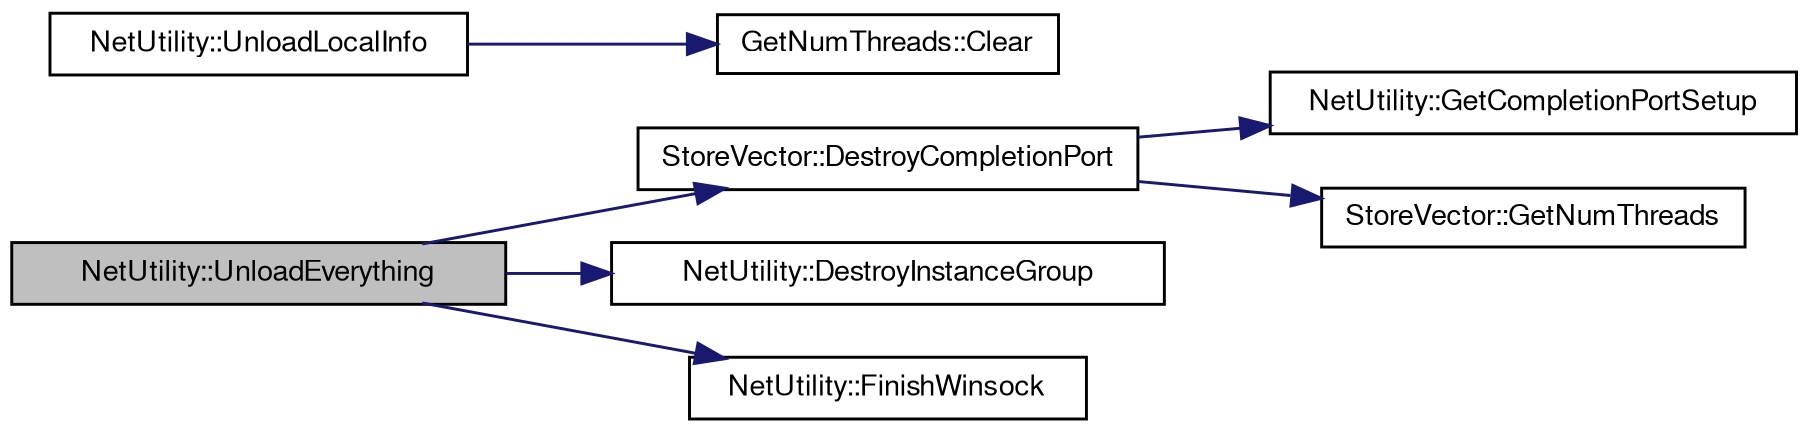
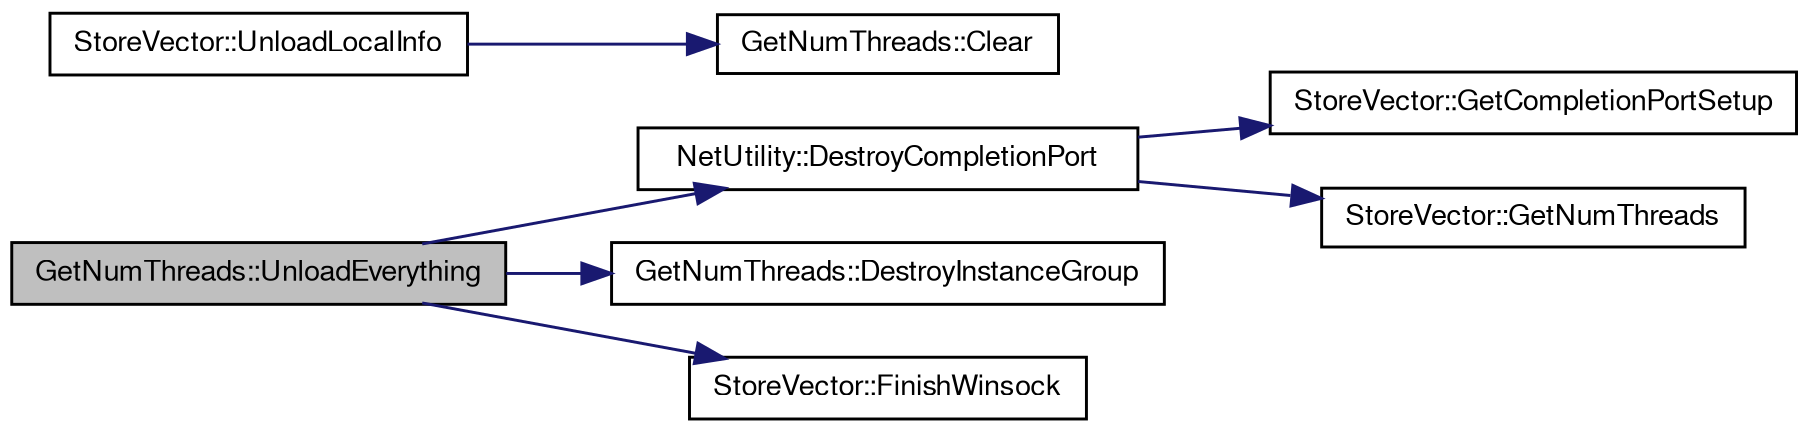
(259, 44) -> (259, 44)
(1533, 103) -> (1533, 103)
(888, 159) -> (888, 159)
(259, 273) -> (259, 273)
(888, 273) -> (888, 273)
(888, 388) -> (888, 388)
